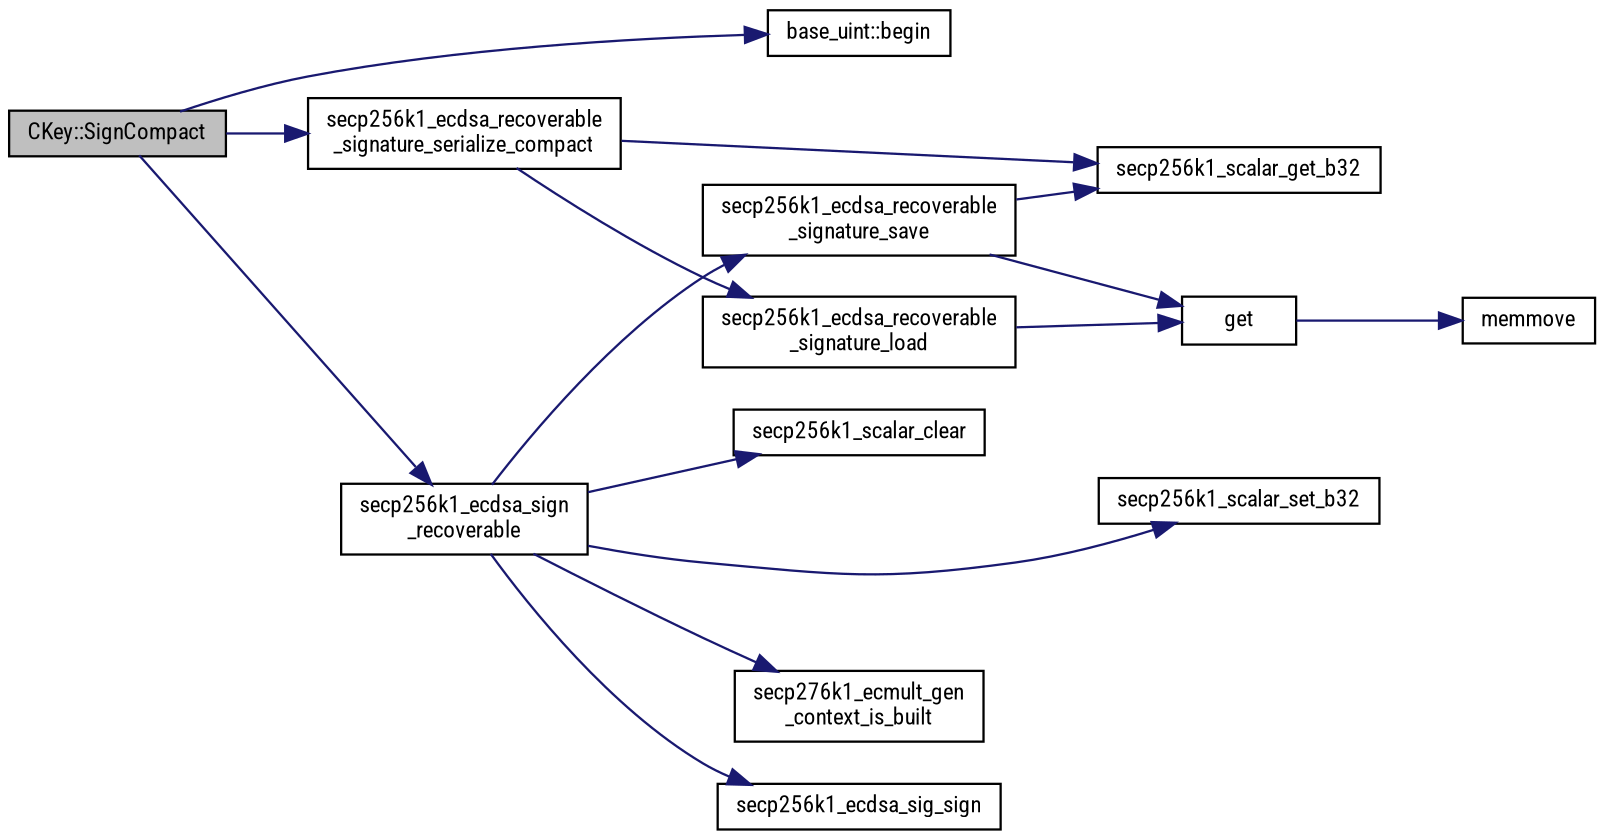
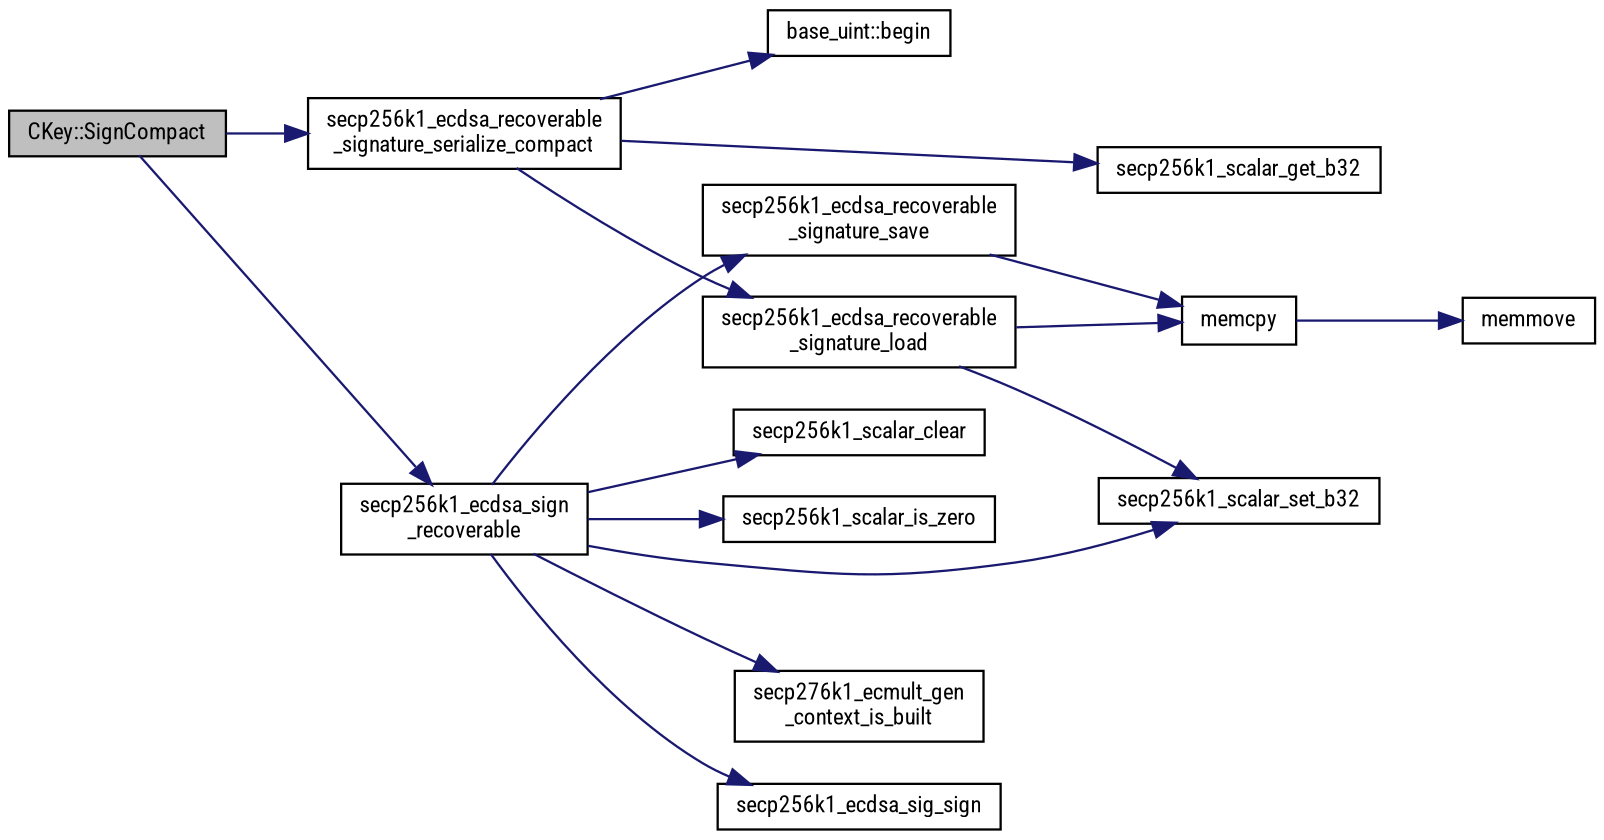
(459, 54) -> (675, 80)
(1045, 196) -> none
(1239, 321) -> (1239, 321)
none -> (1069, 414)
none -> (859, 519)
